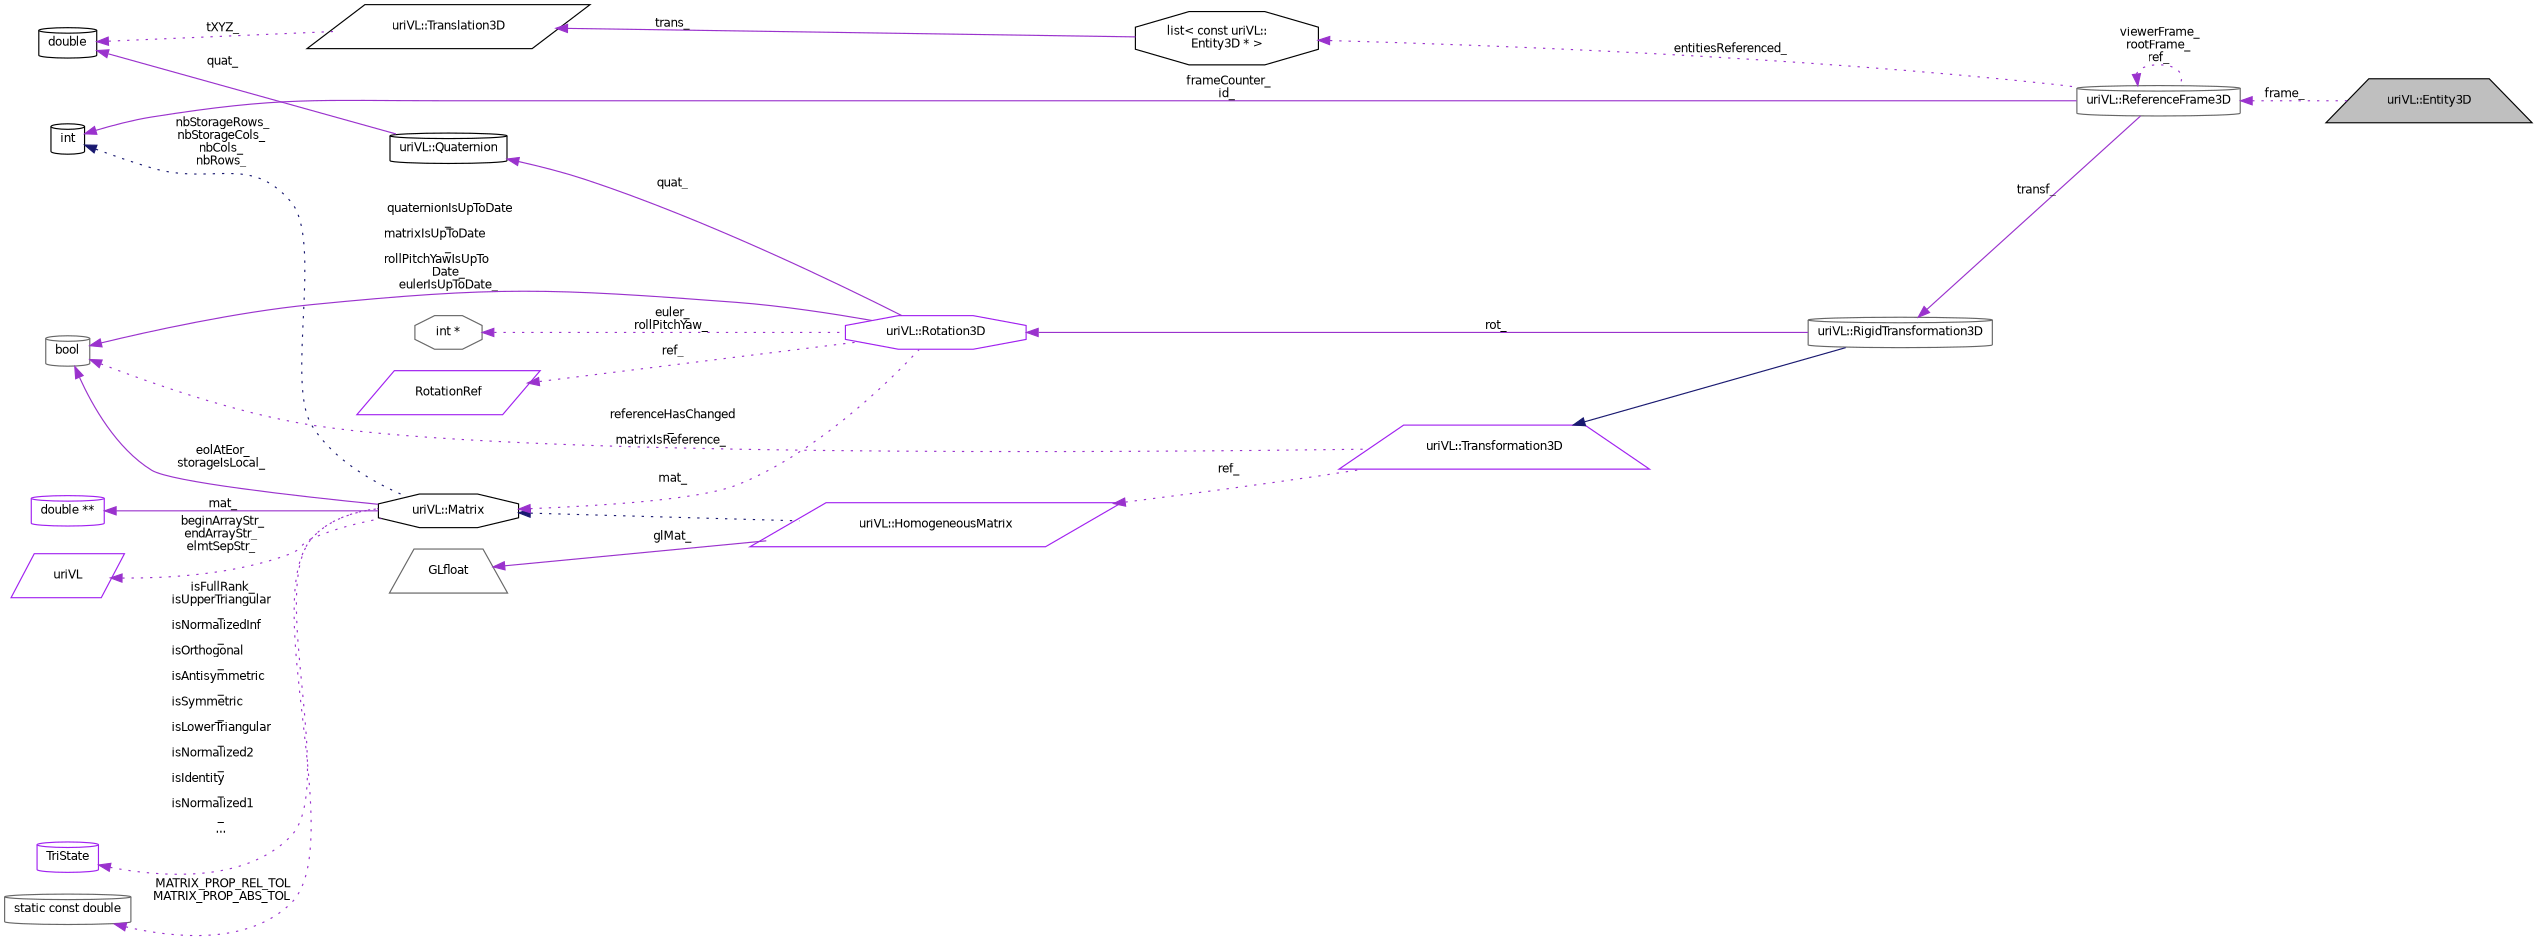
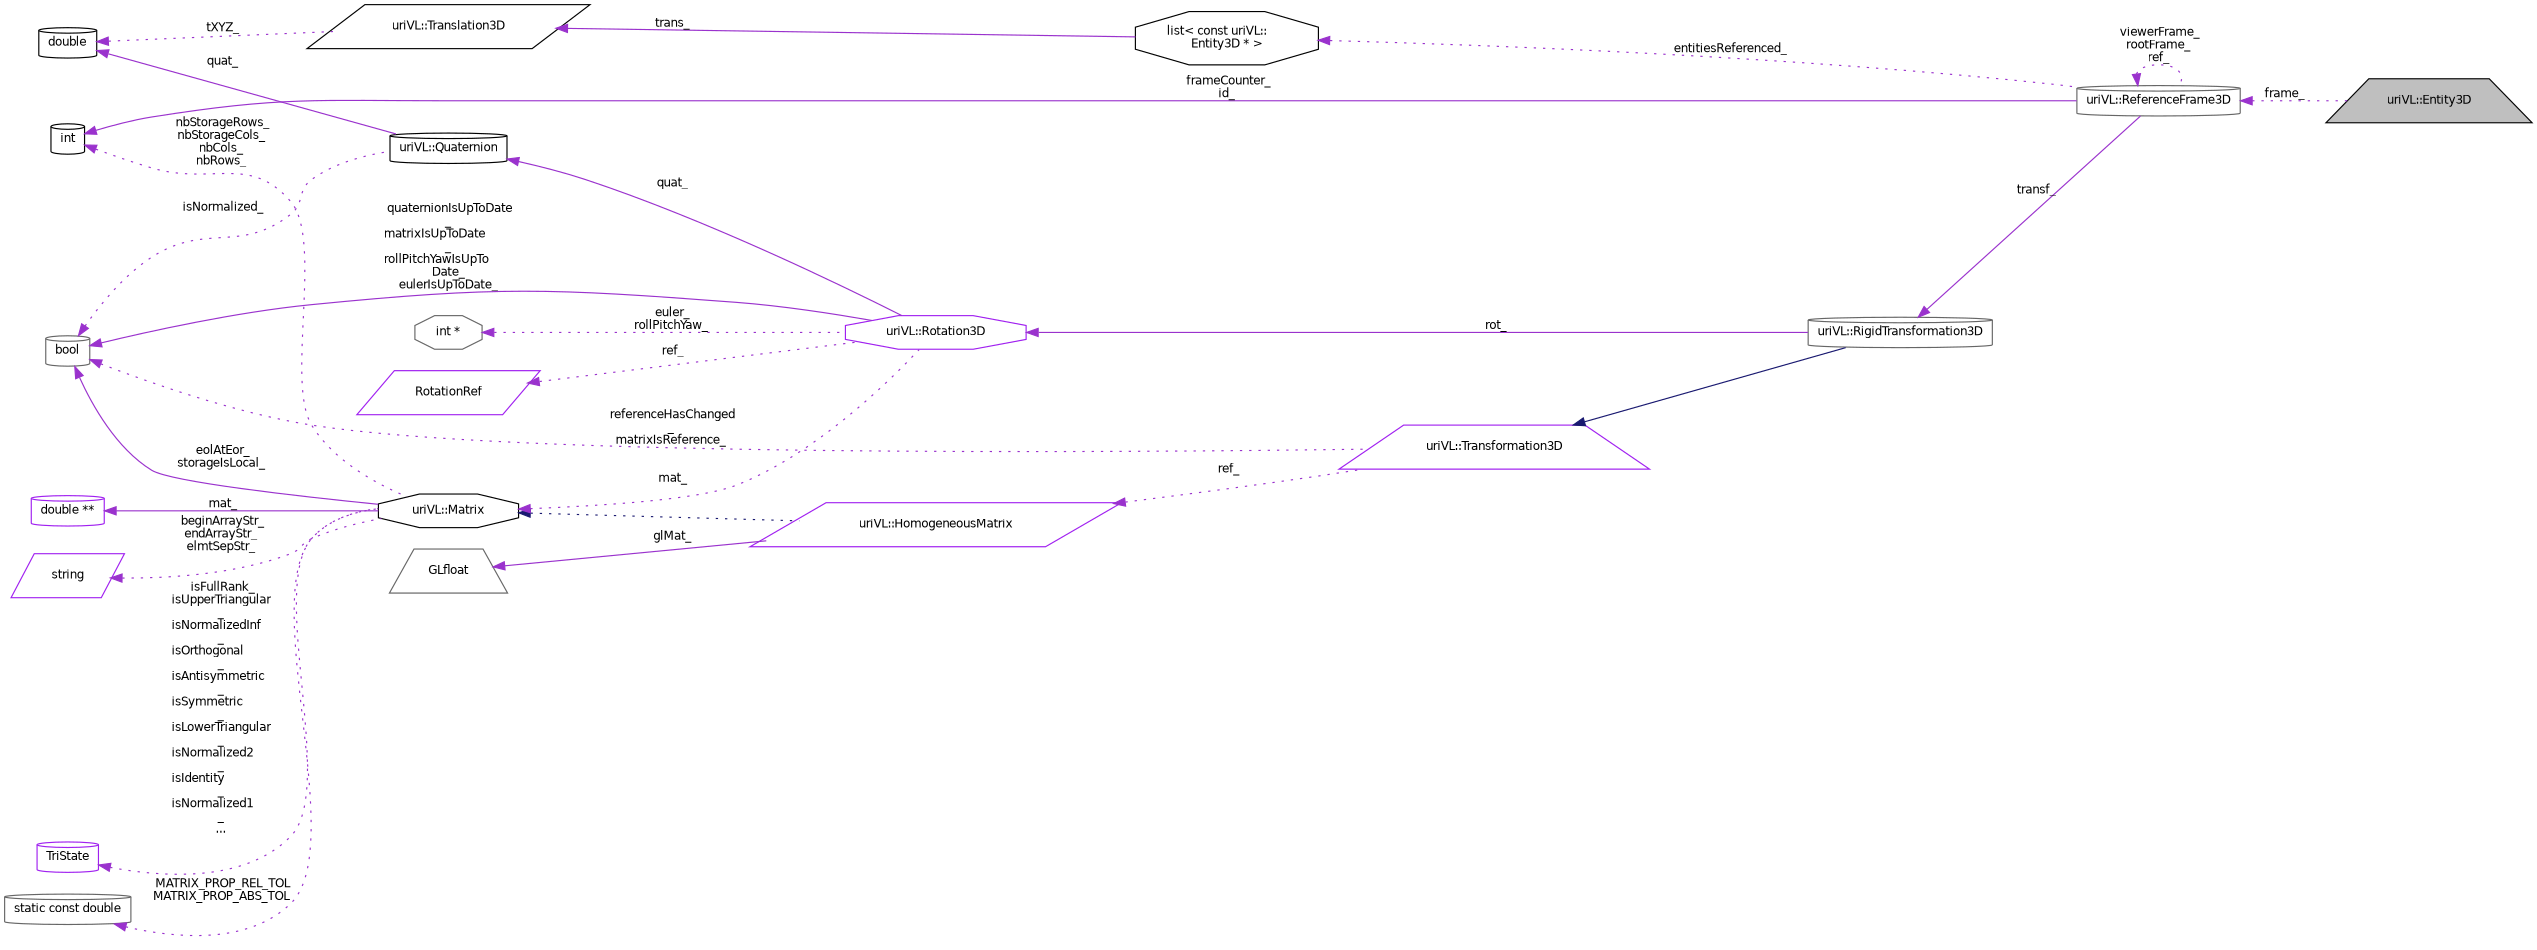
none -> (236, 236)
(305, 270) -> (305, 270)
(68, 576) -> (68, 576)
